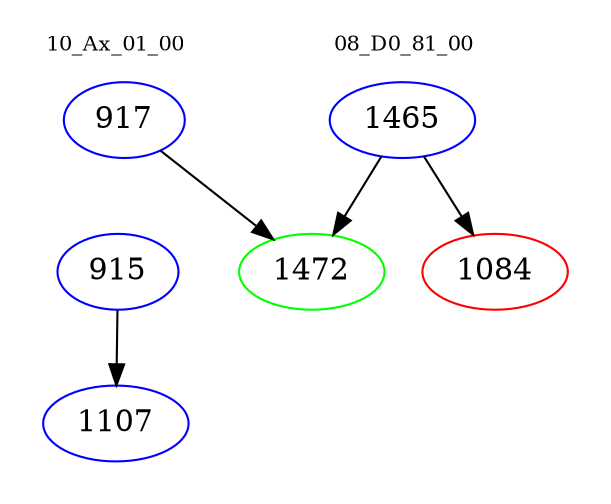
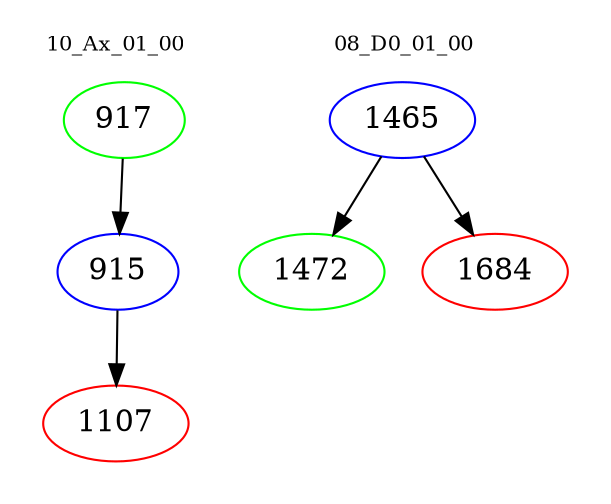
(405, 45) -> (405, 45)
(124, 120) -> (124, 120)
(191, 175) -> (122, 186)
(495, 272) -> (495, 272)
(116, 423) -> (116, 423)
